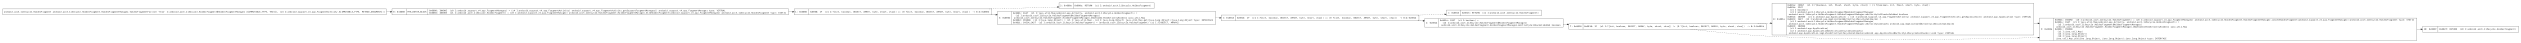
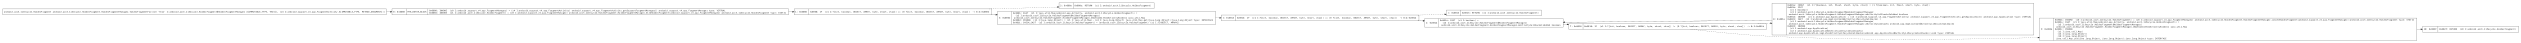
(2036, 23) -> (1668, 21)
